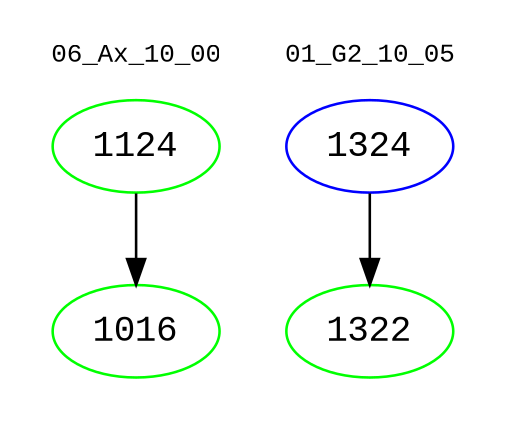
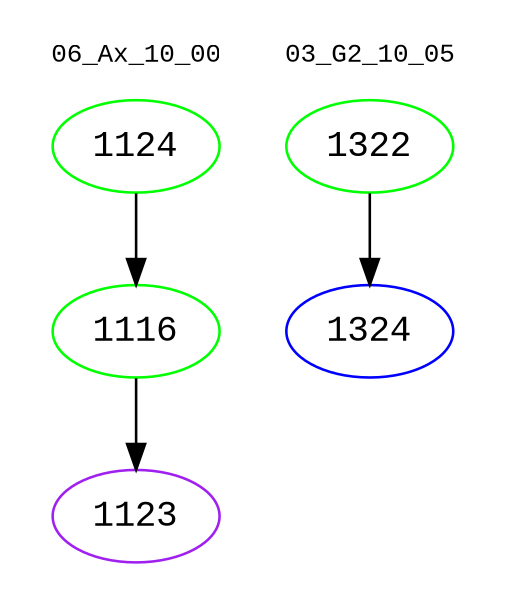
(371, 55) -> (371, 55)
(370, 226) -> (370, 226)
(136, 331) -> (136, 331)
none -> (136, 516)
